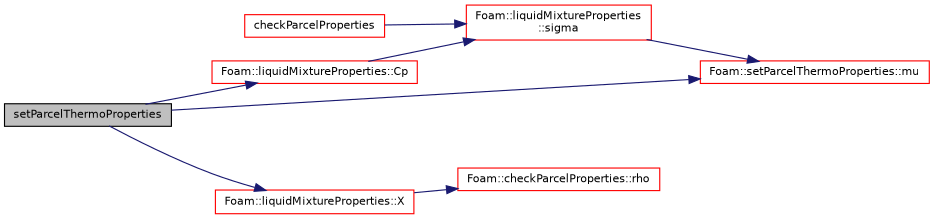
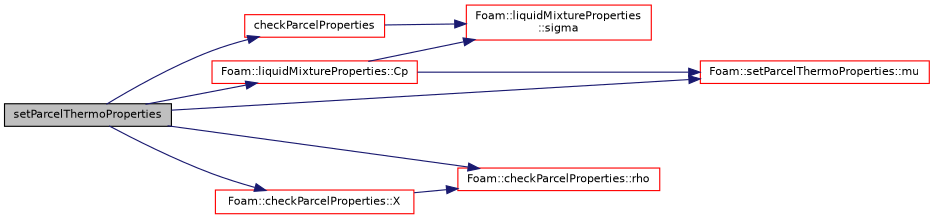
(697, 49) -> (553, 72)
none -> (175, 67)
none -> (318, 146)
(315, 202) -> (315, 202)
